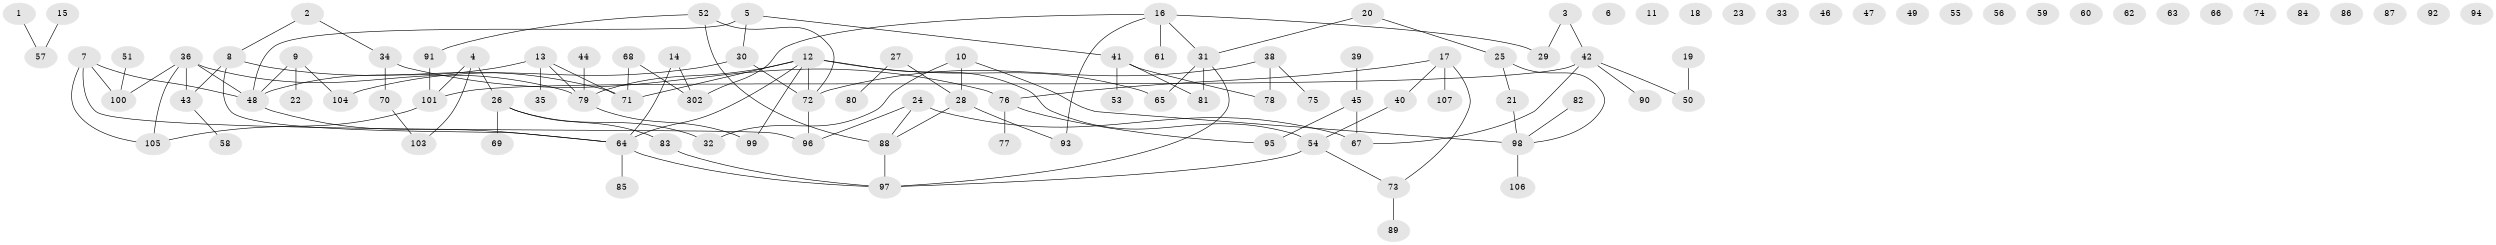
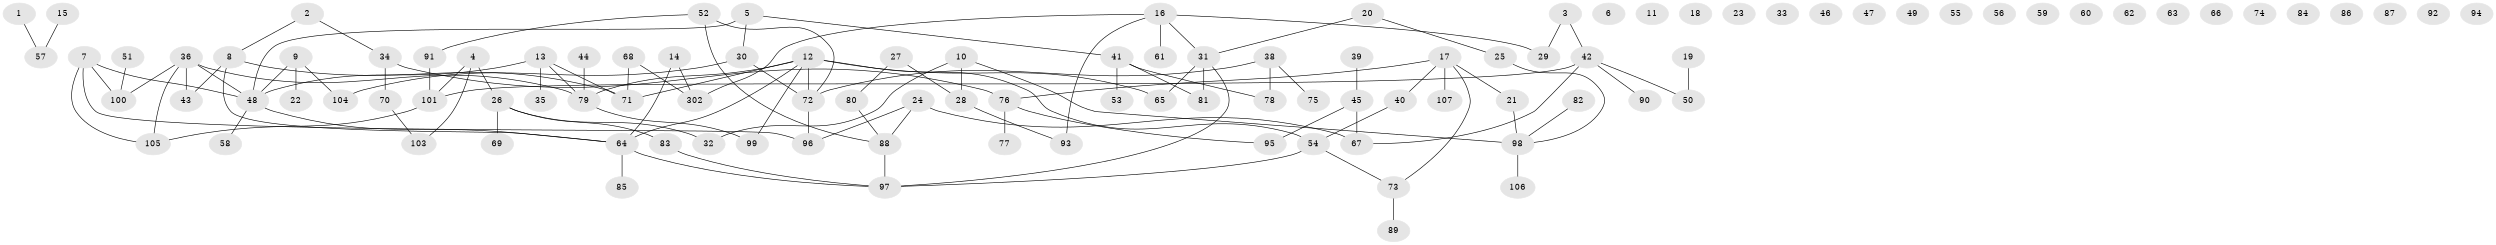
(1506, 79) -> (1482, 81)
(204, 120) -> (240, 121)
(923, 122) -> (870, 125)
